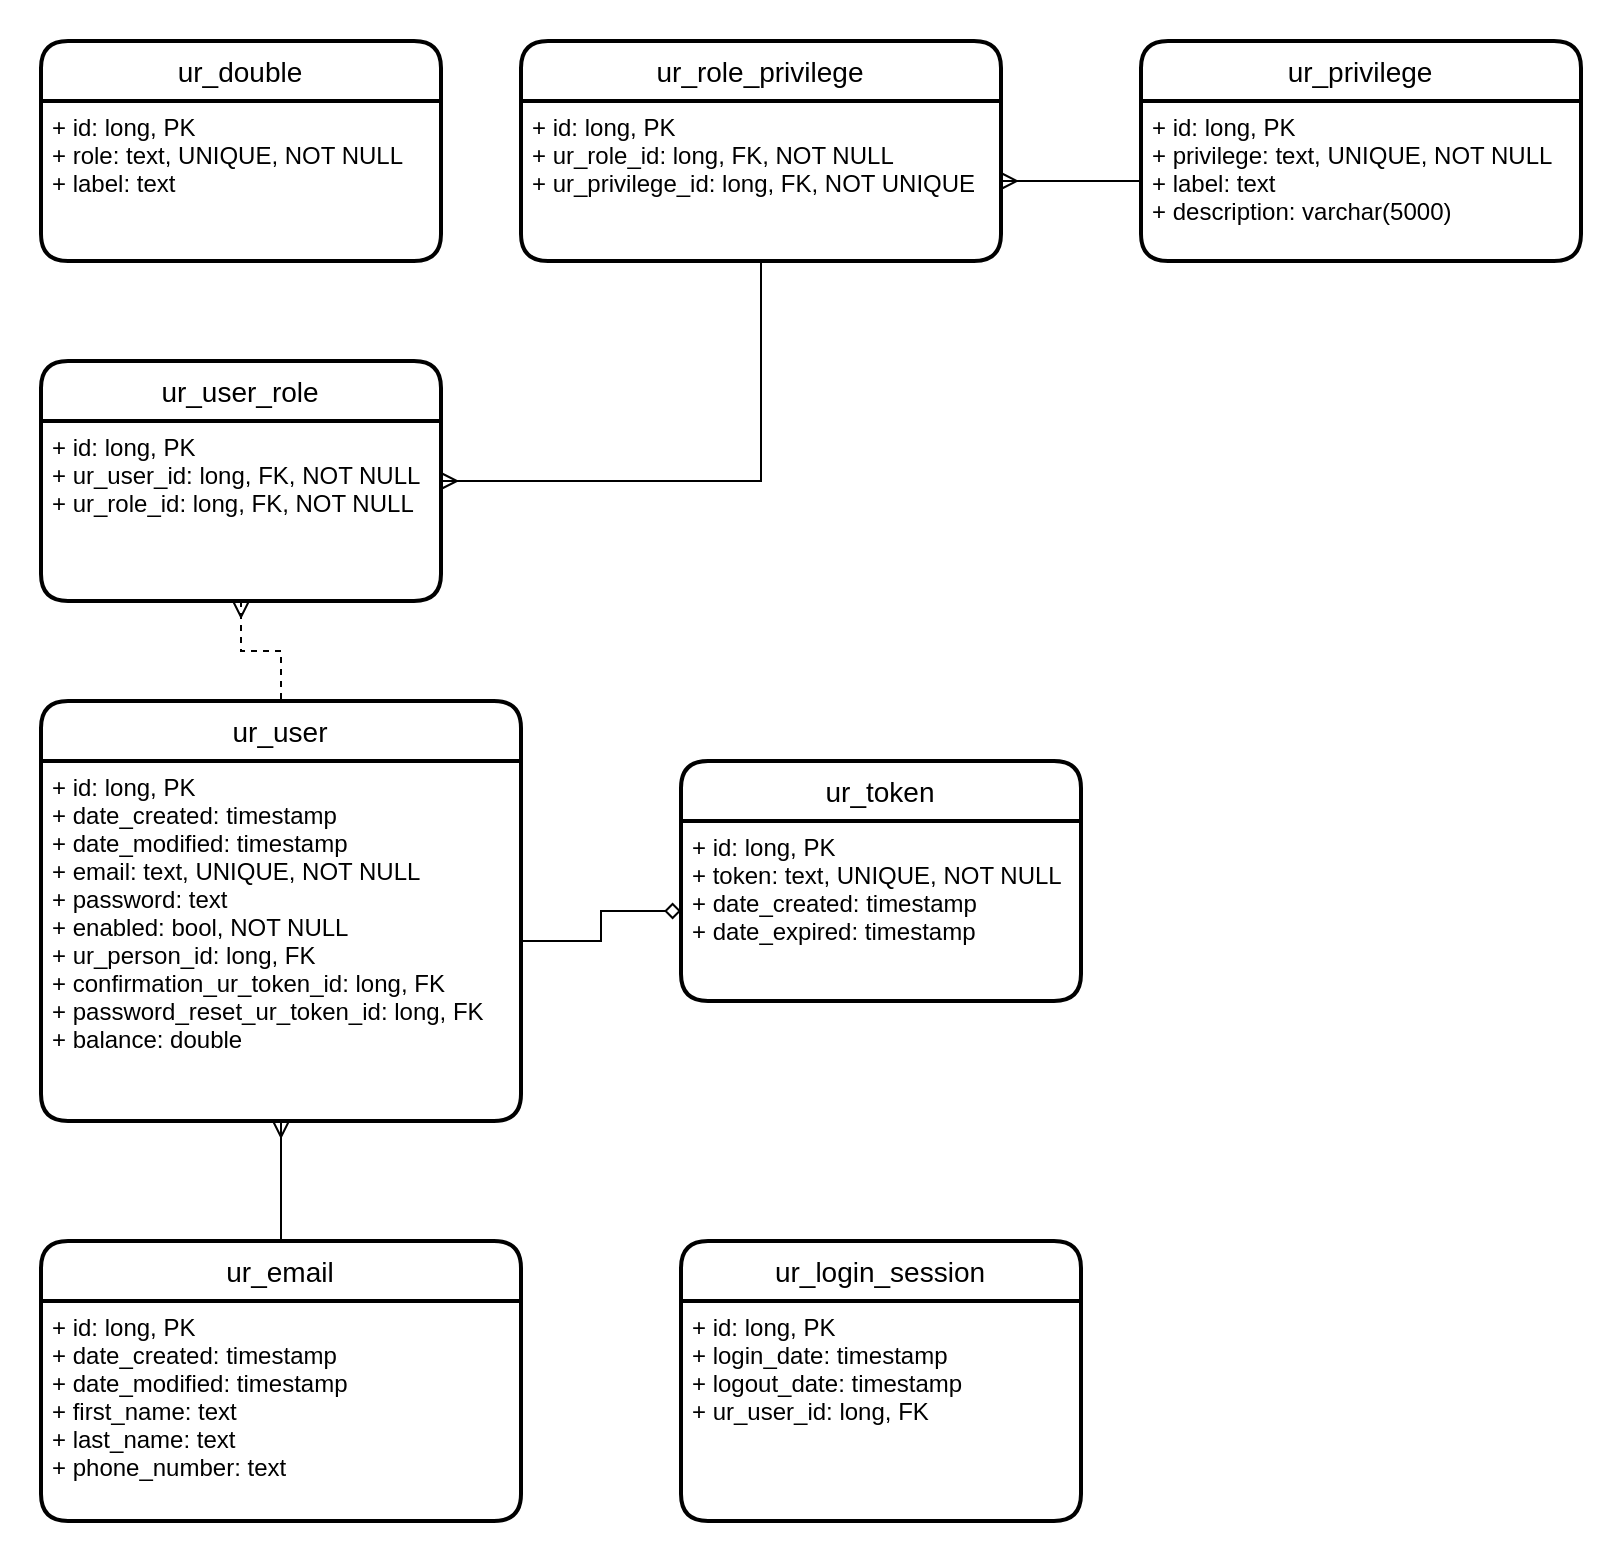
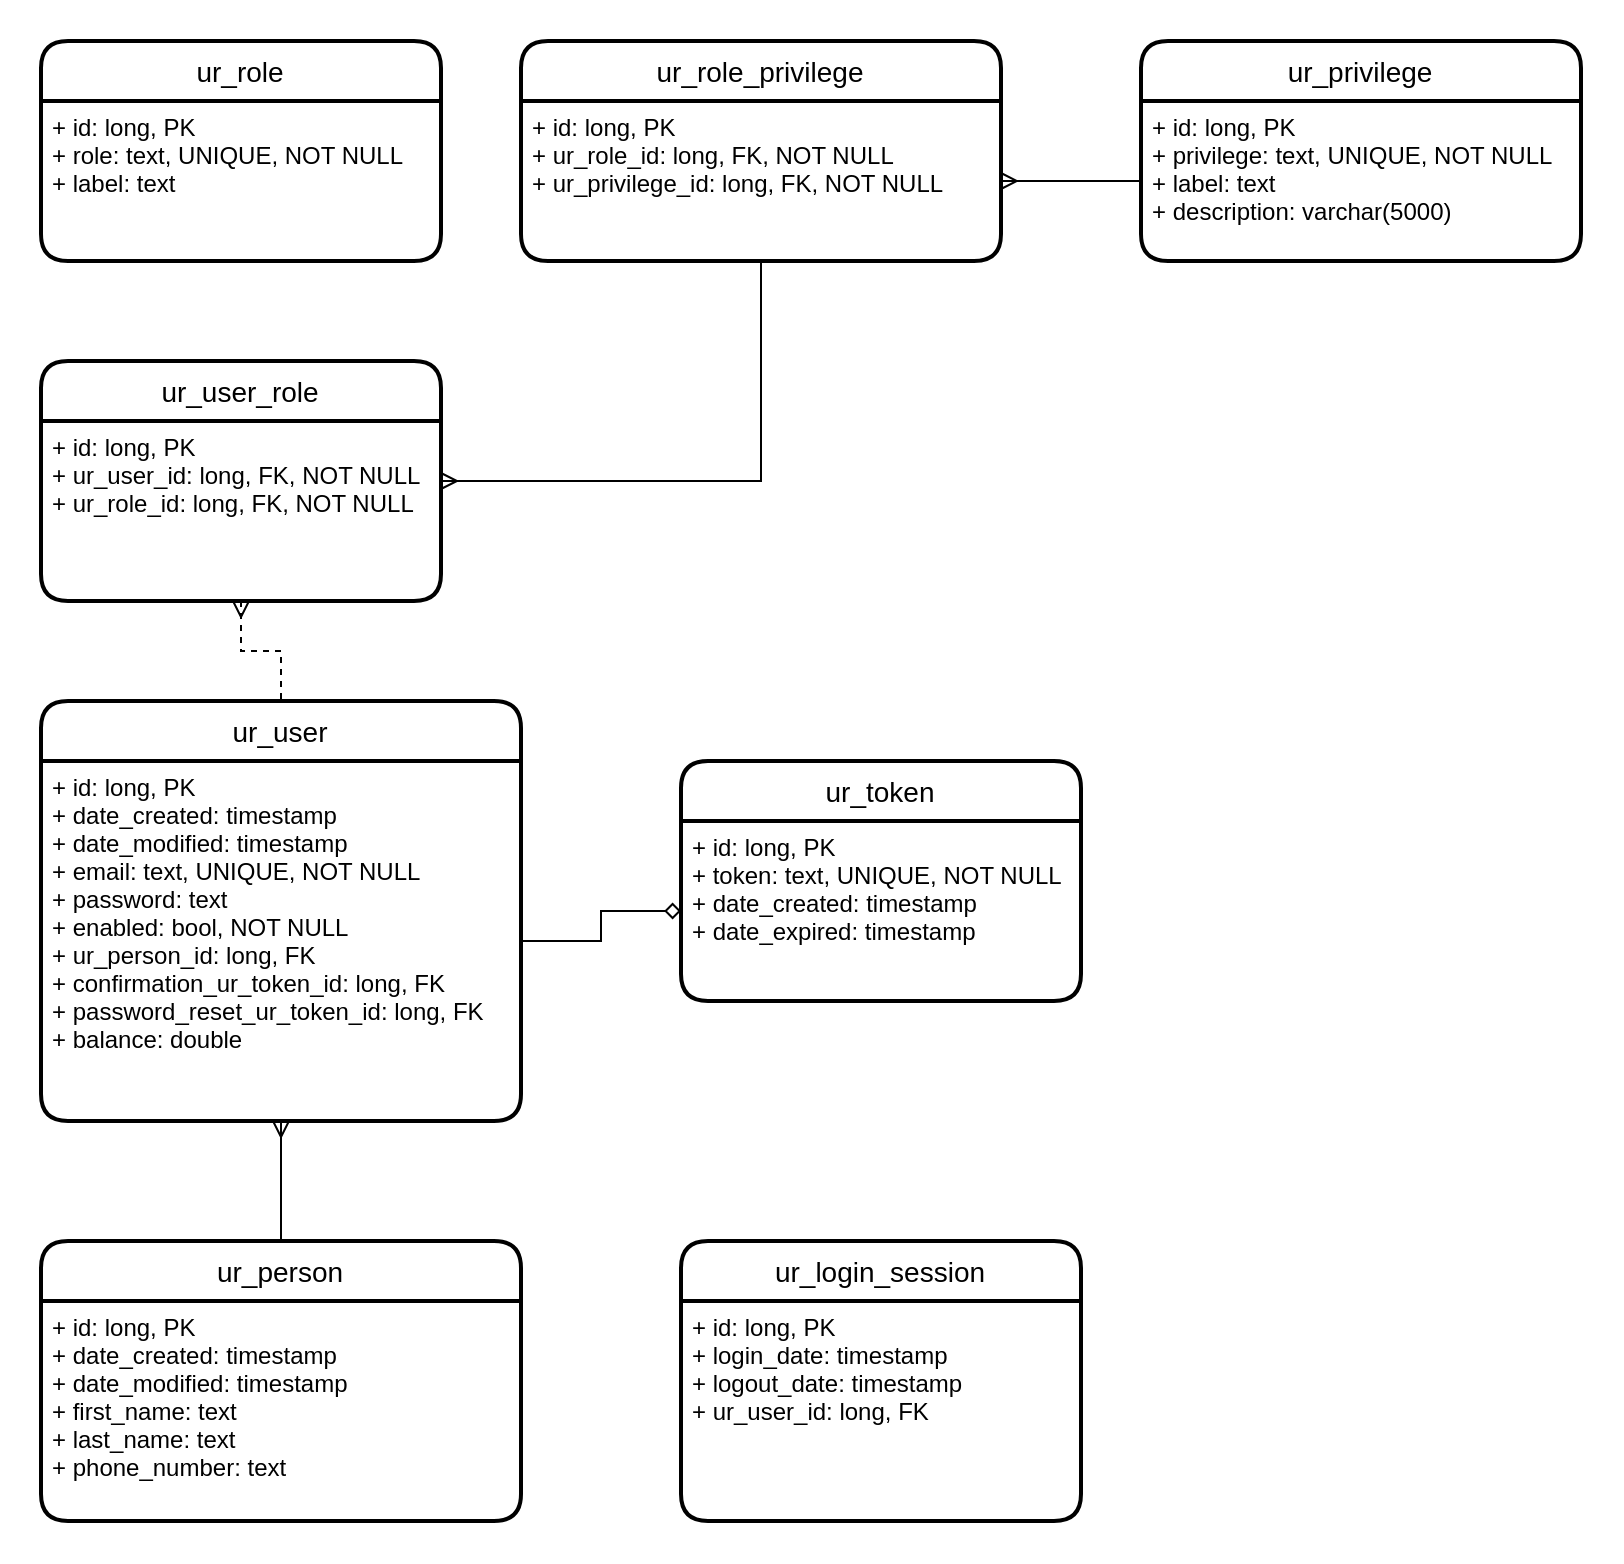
(240, 73) -> (240, 73)
(604, 128) -> (604, 128)
(280, 1273) -> (280, 1273)
